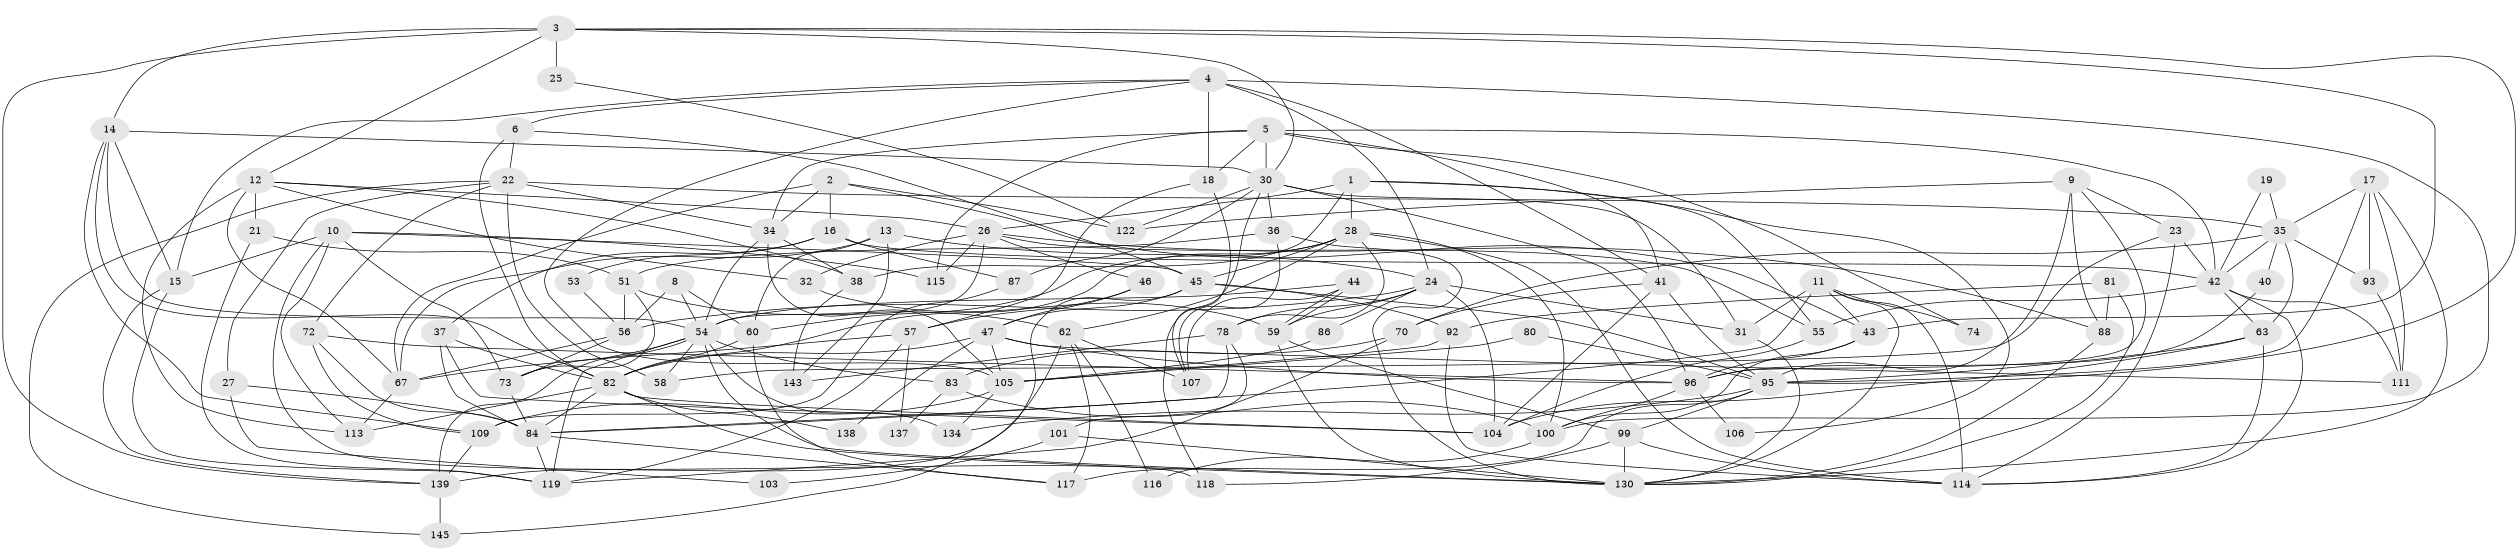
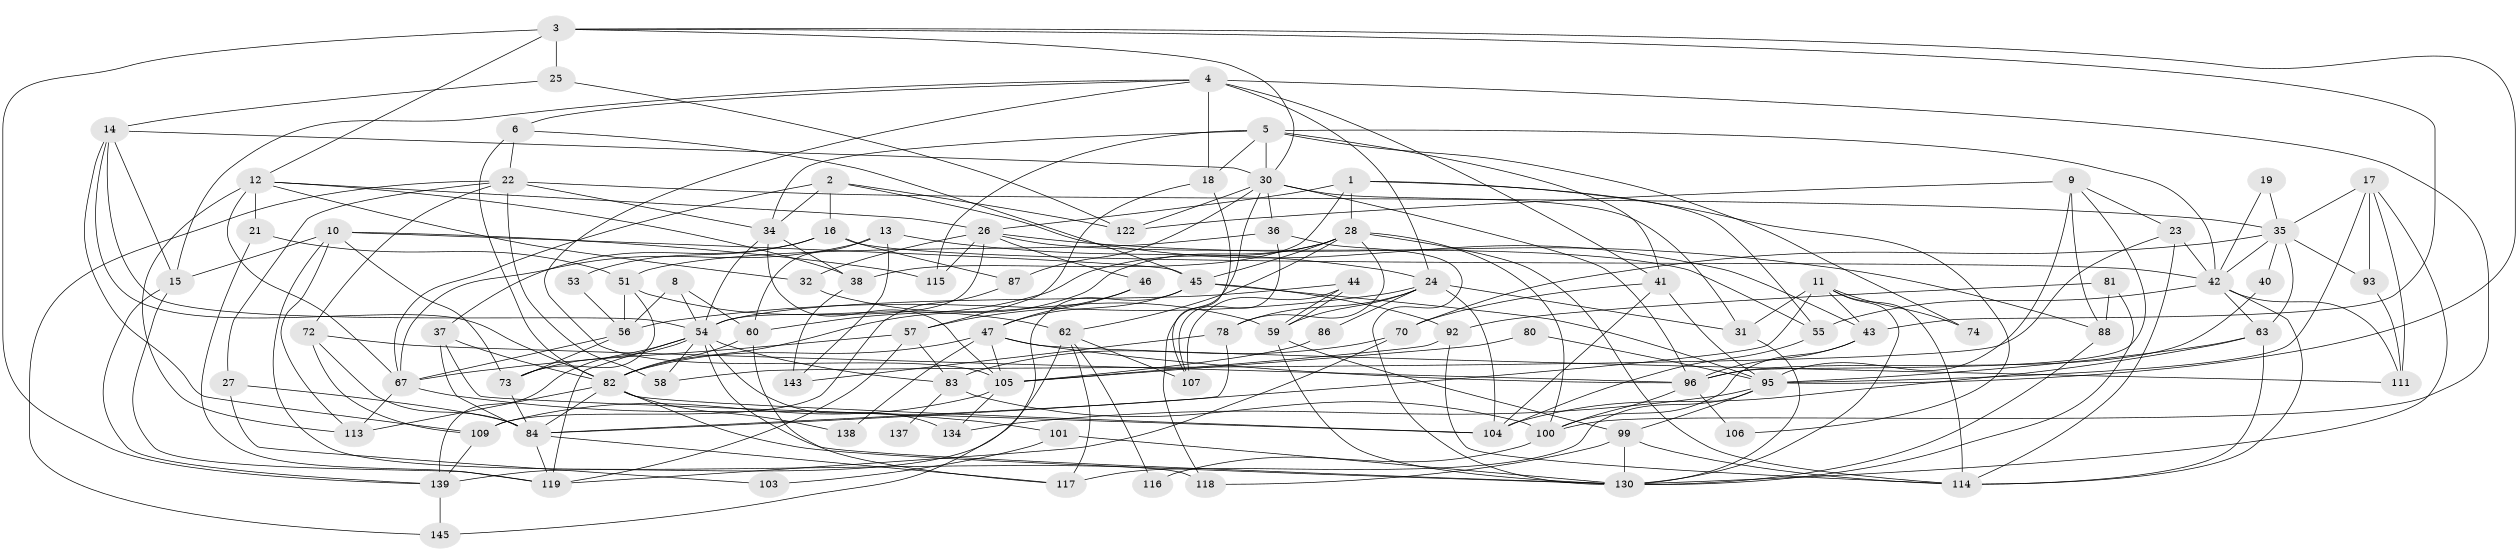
(311, 35) -> (332, 100)
(904, 393) -> (931, 357)
(1188, 414) -> (729, 412)
